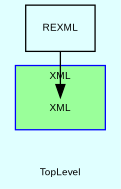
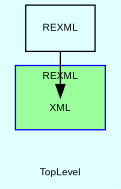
(60, 76) -> (60, 76)
